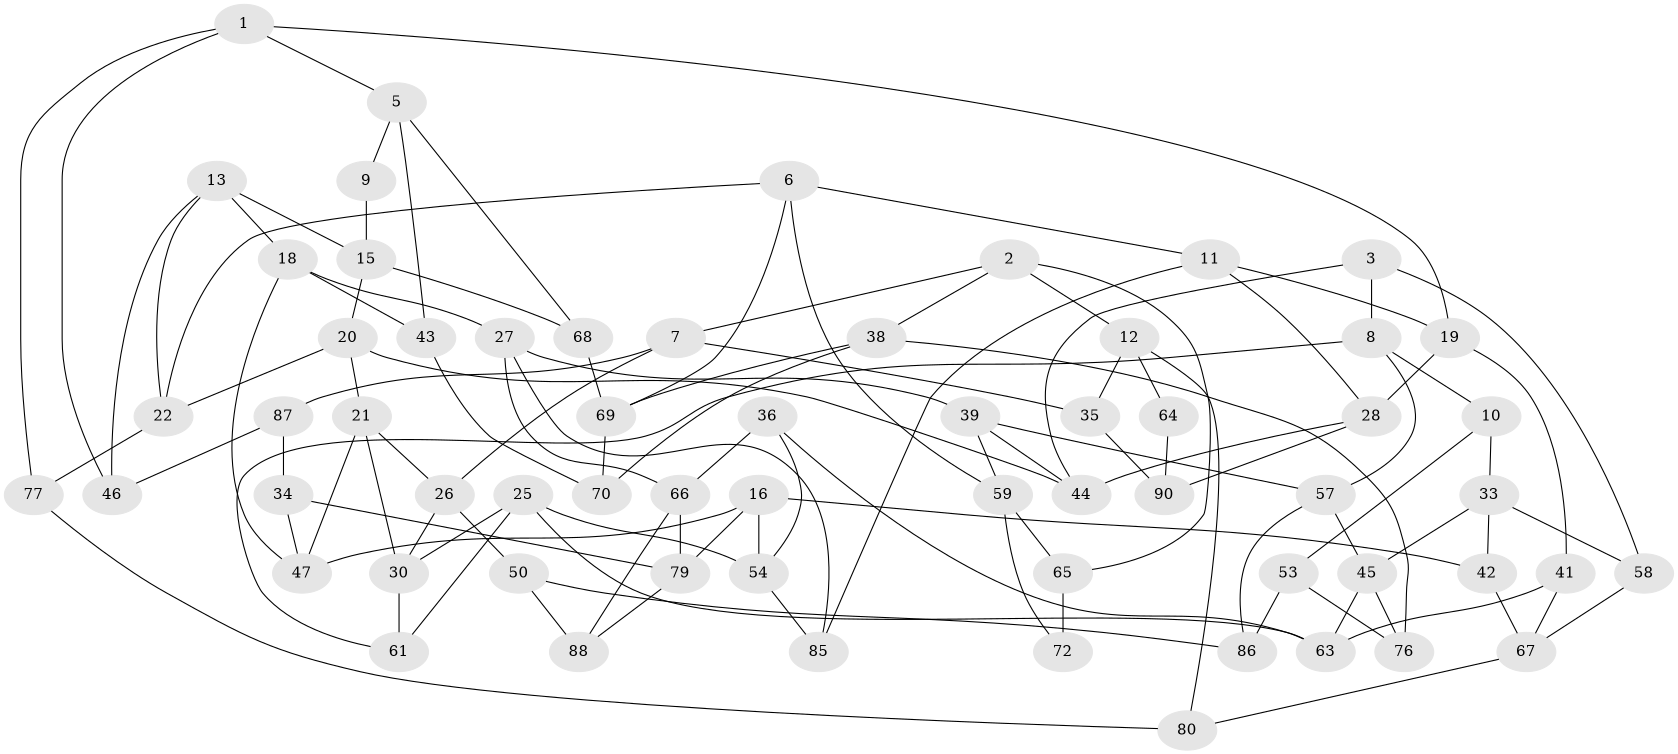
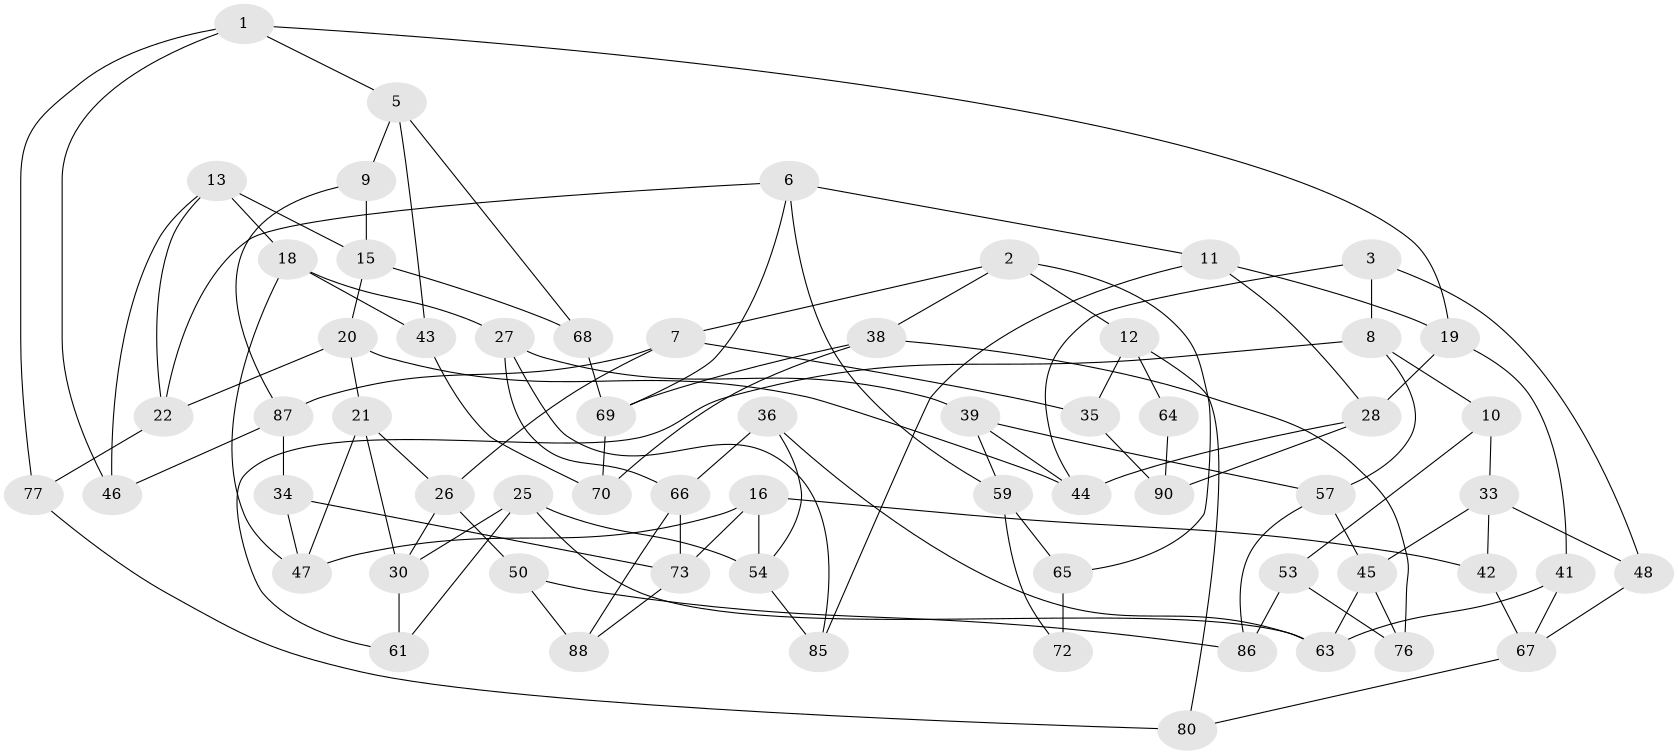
none -> (238, 268)
(680, 573) -> (680, 573)
(1644, 573) -> (1644, 573)
